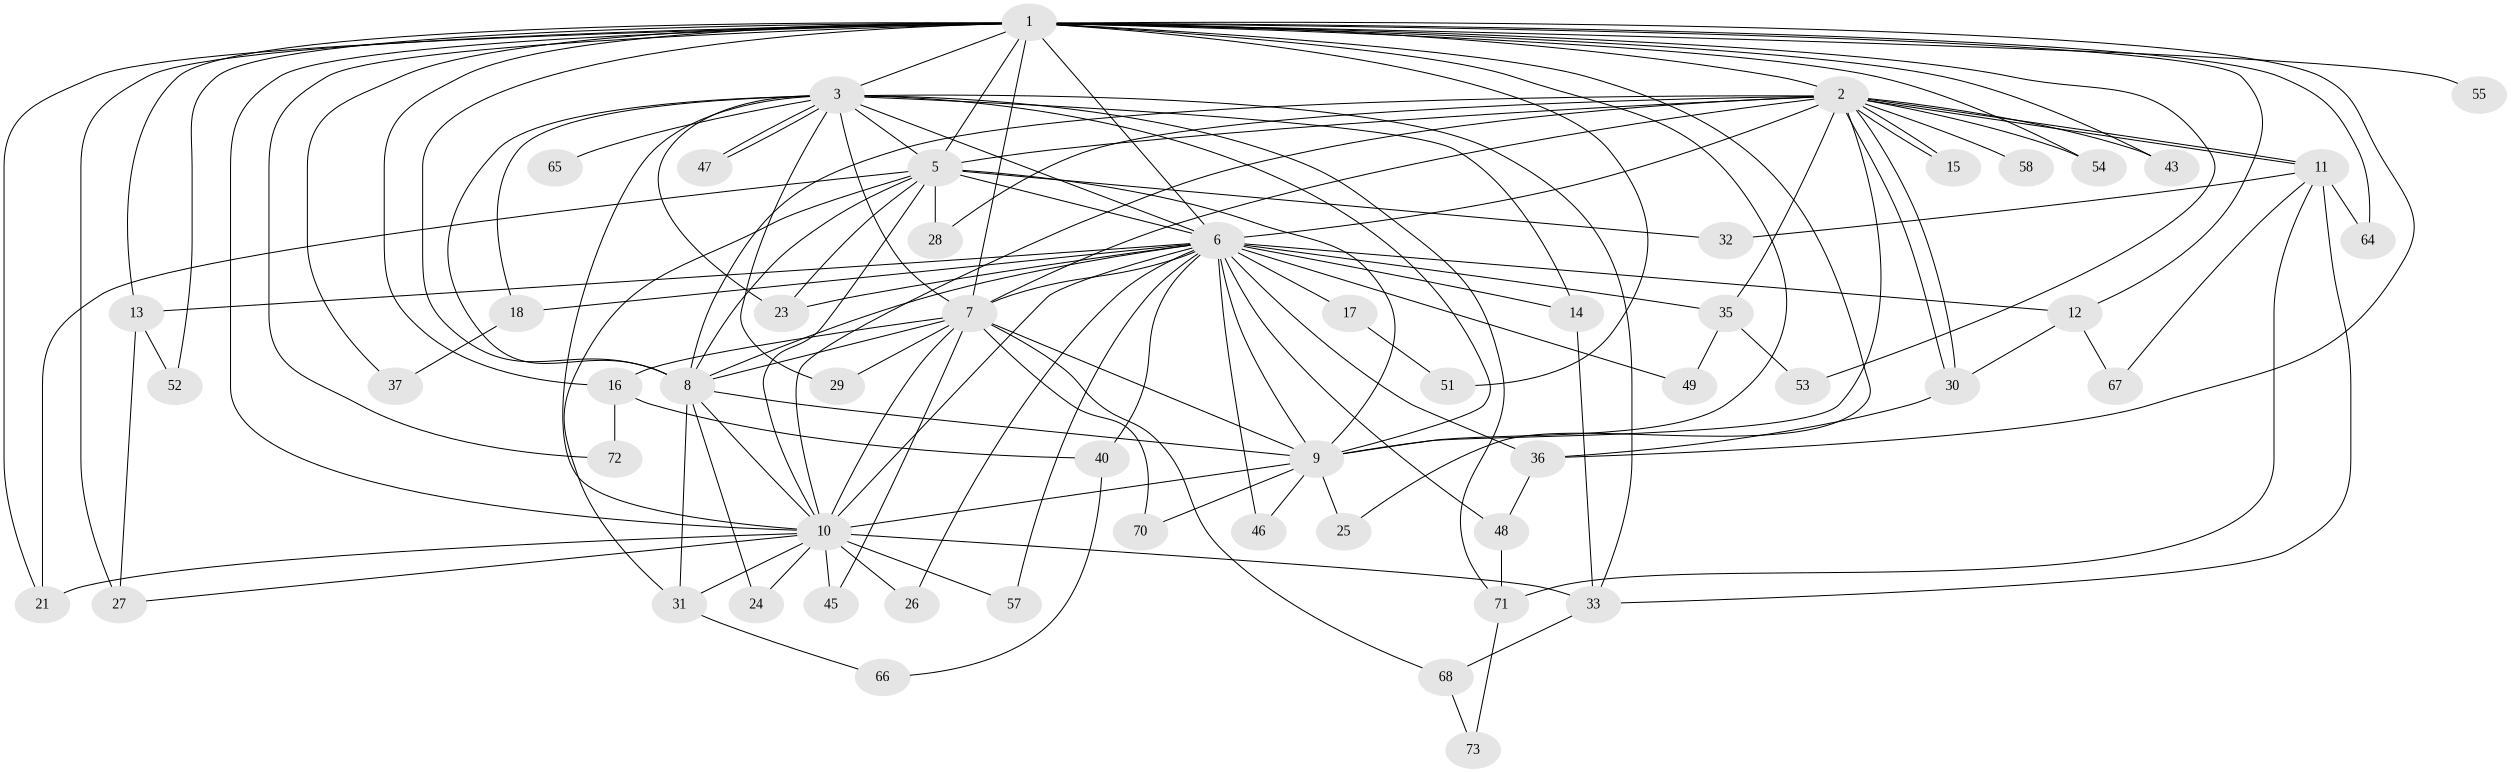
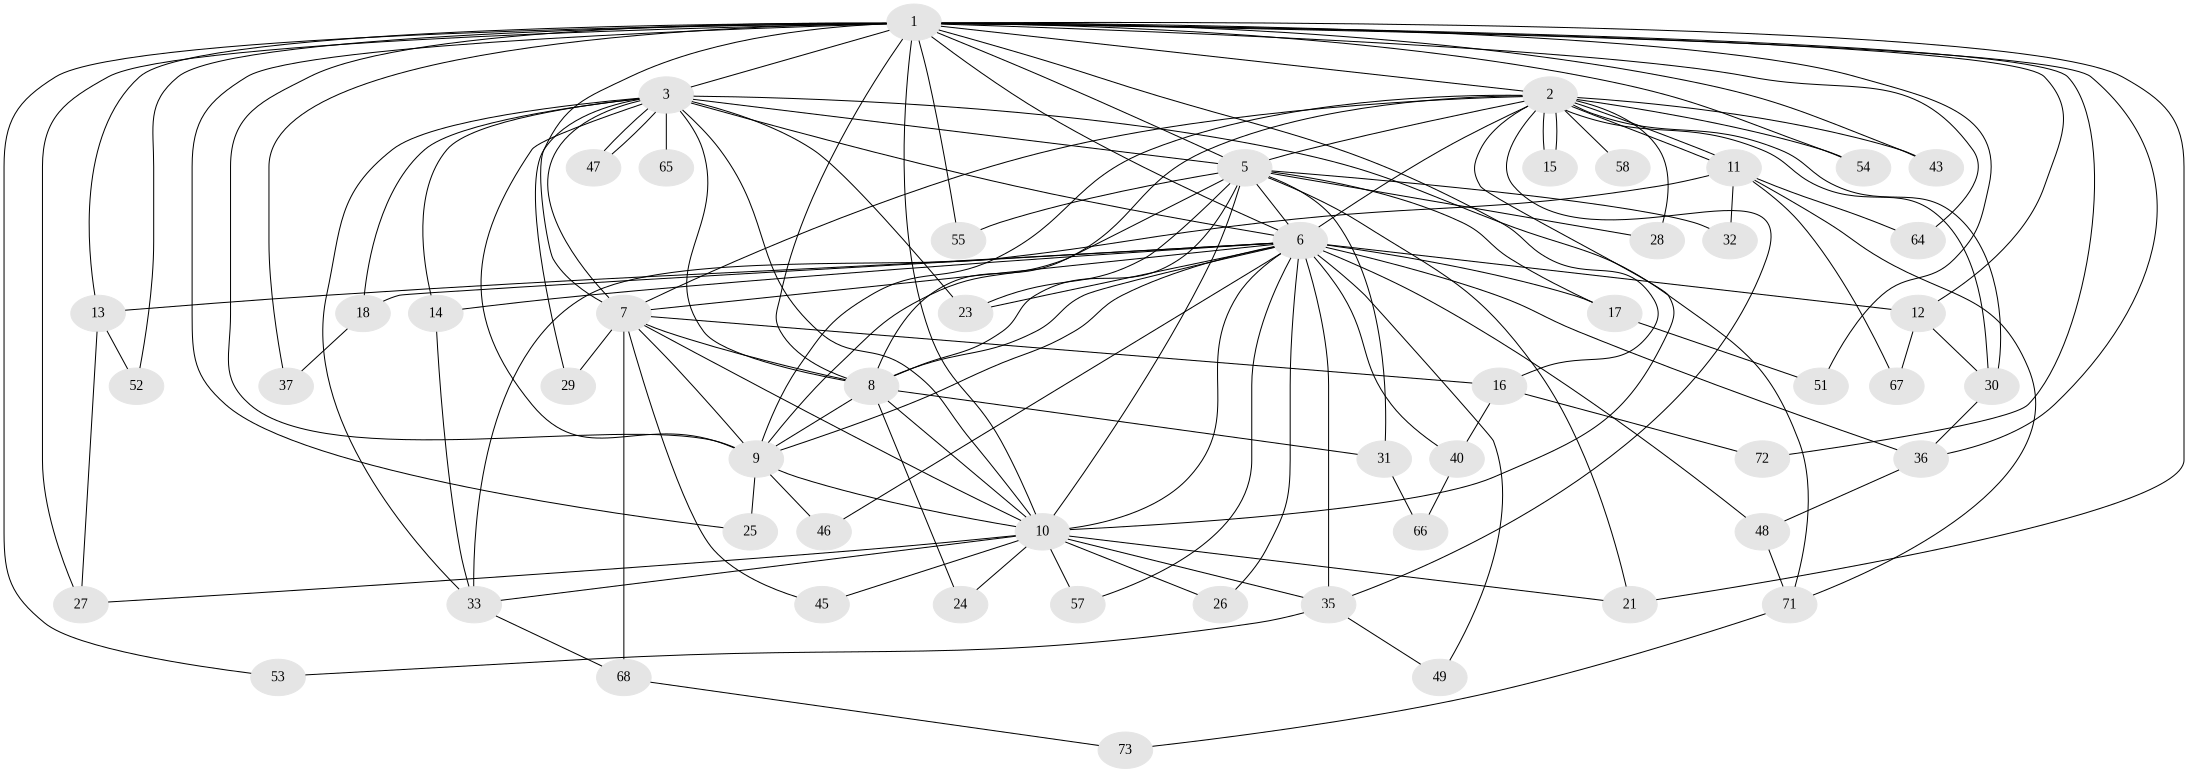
none -> (1098, 197)
none -> (1450, 217)
(1141, 532) -> none
(752, 568) -> (1186, 568)
